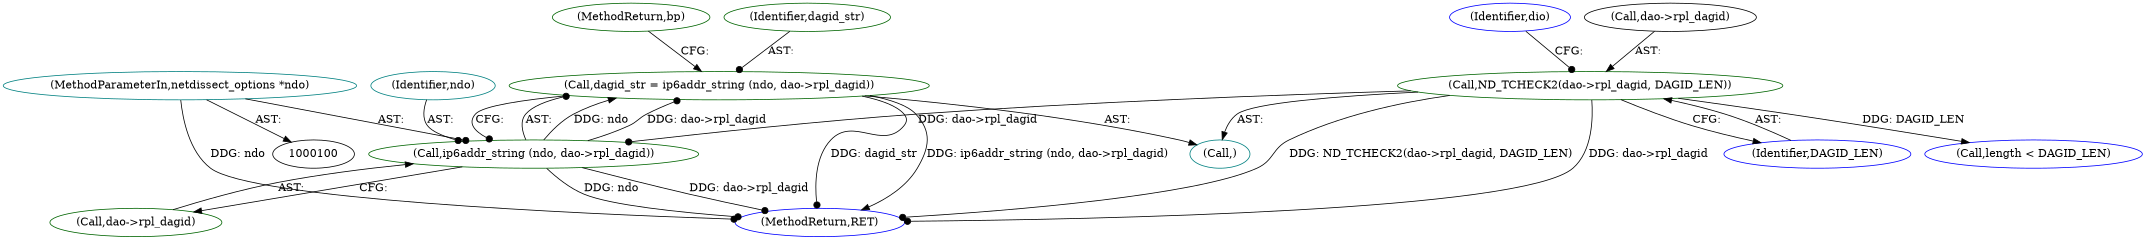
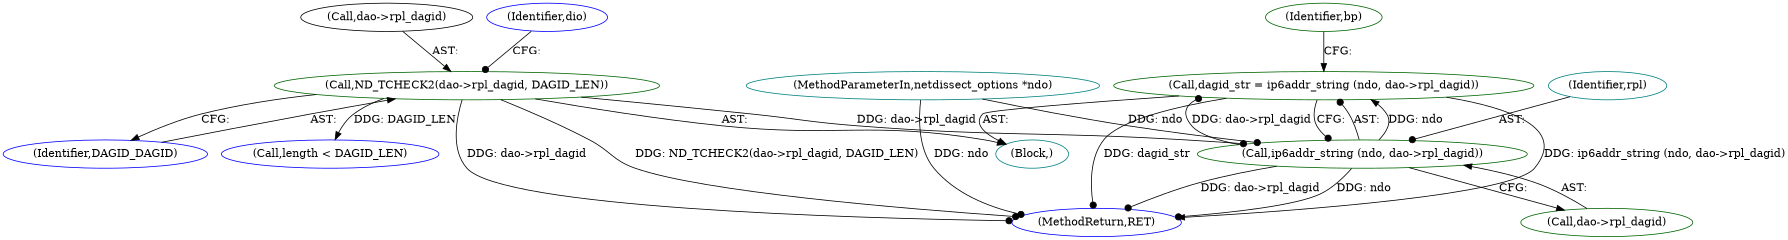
(631, 17) -> (1324, 17)
(807, 17) -> none
(433, 86) -> (1608, 86)
(393, 120) -> (1156, 120)
(314, 154) -> none
(1220, 154) -> (1032, 154)
(1817, 154) -> (105, 154)
